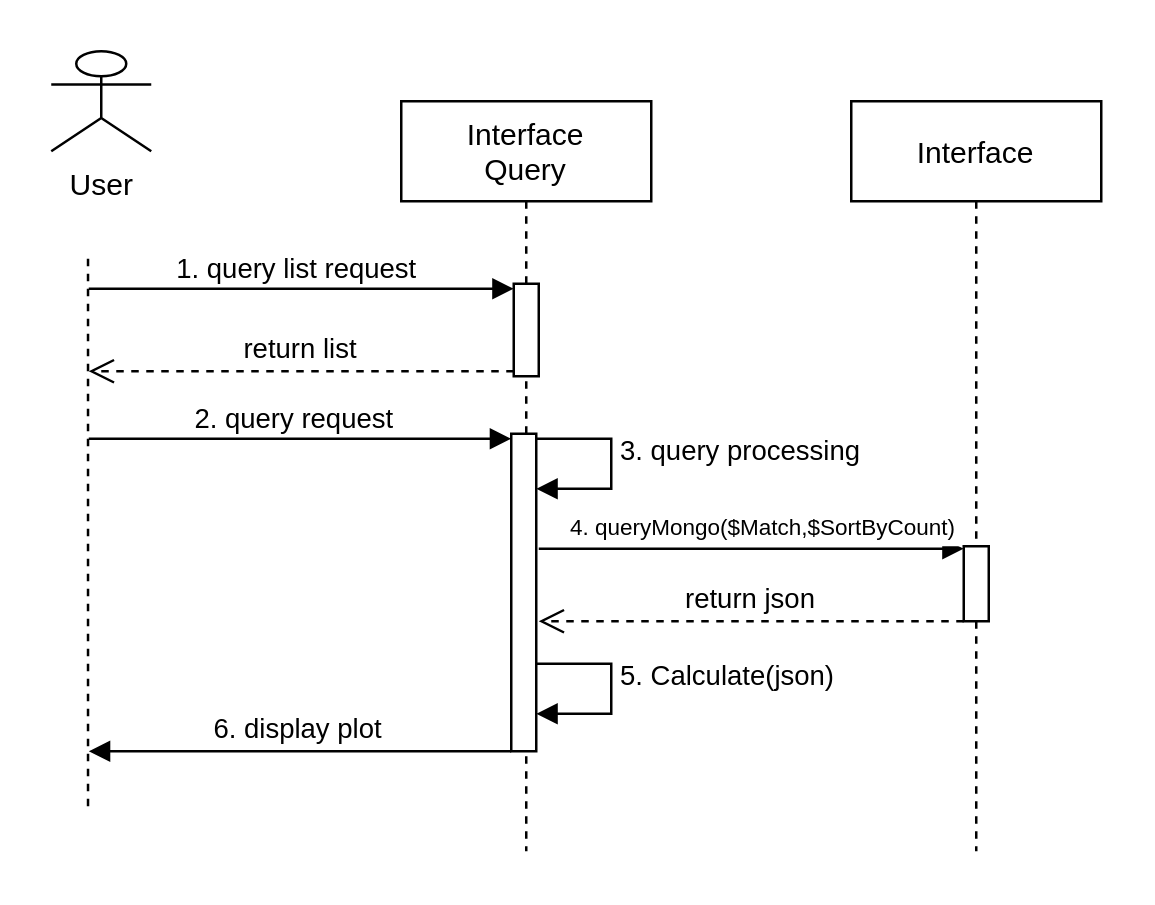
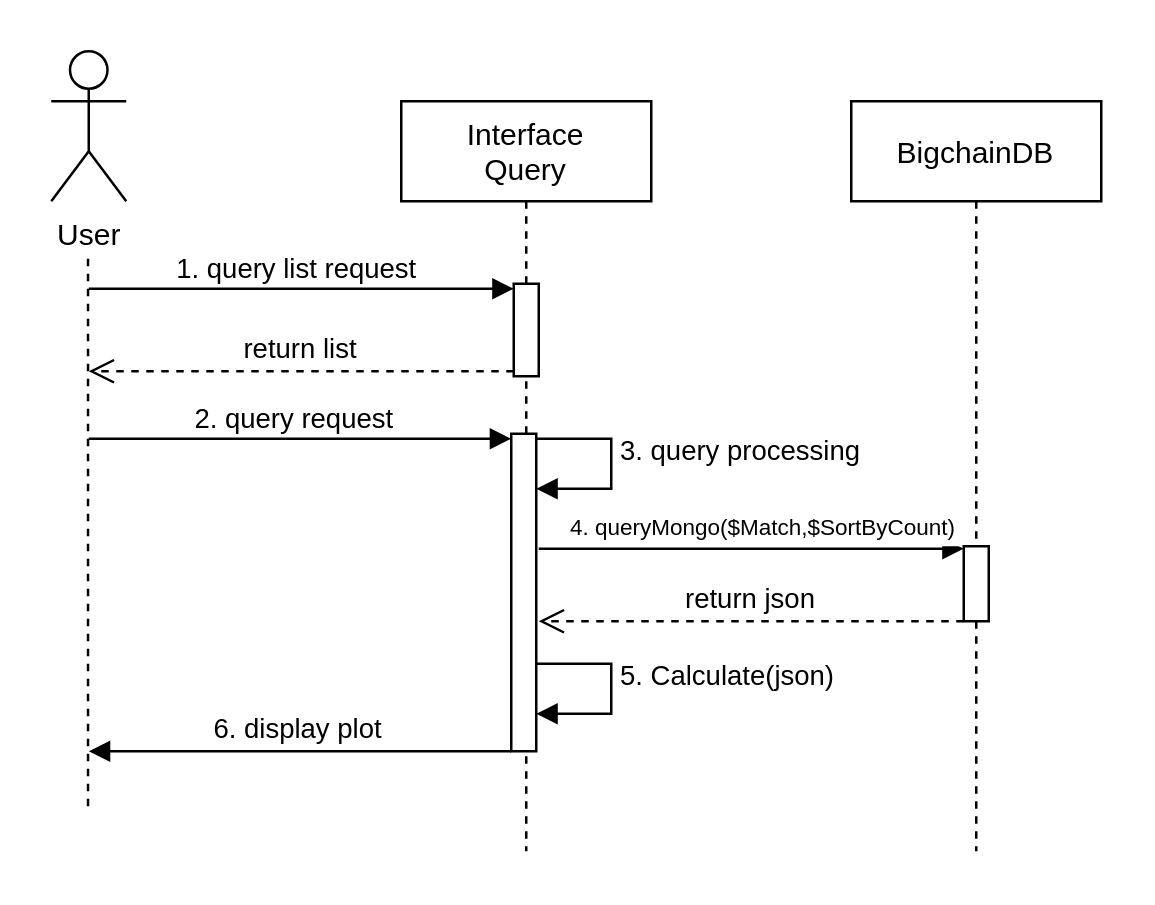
(101, 101) -> (89, 126)
(975, 153) -> (975, 153)
